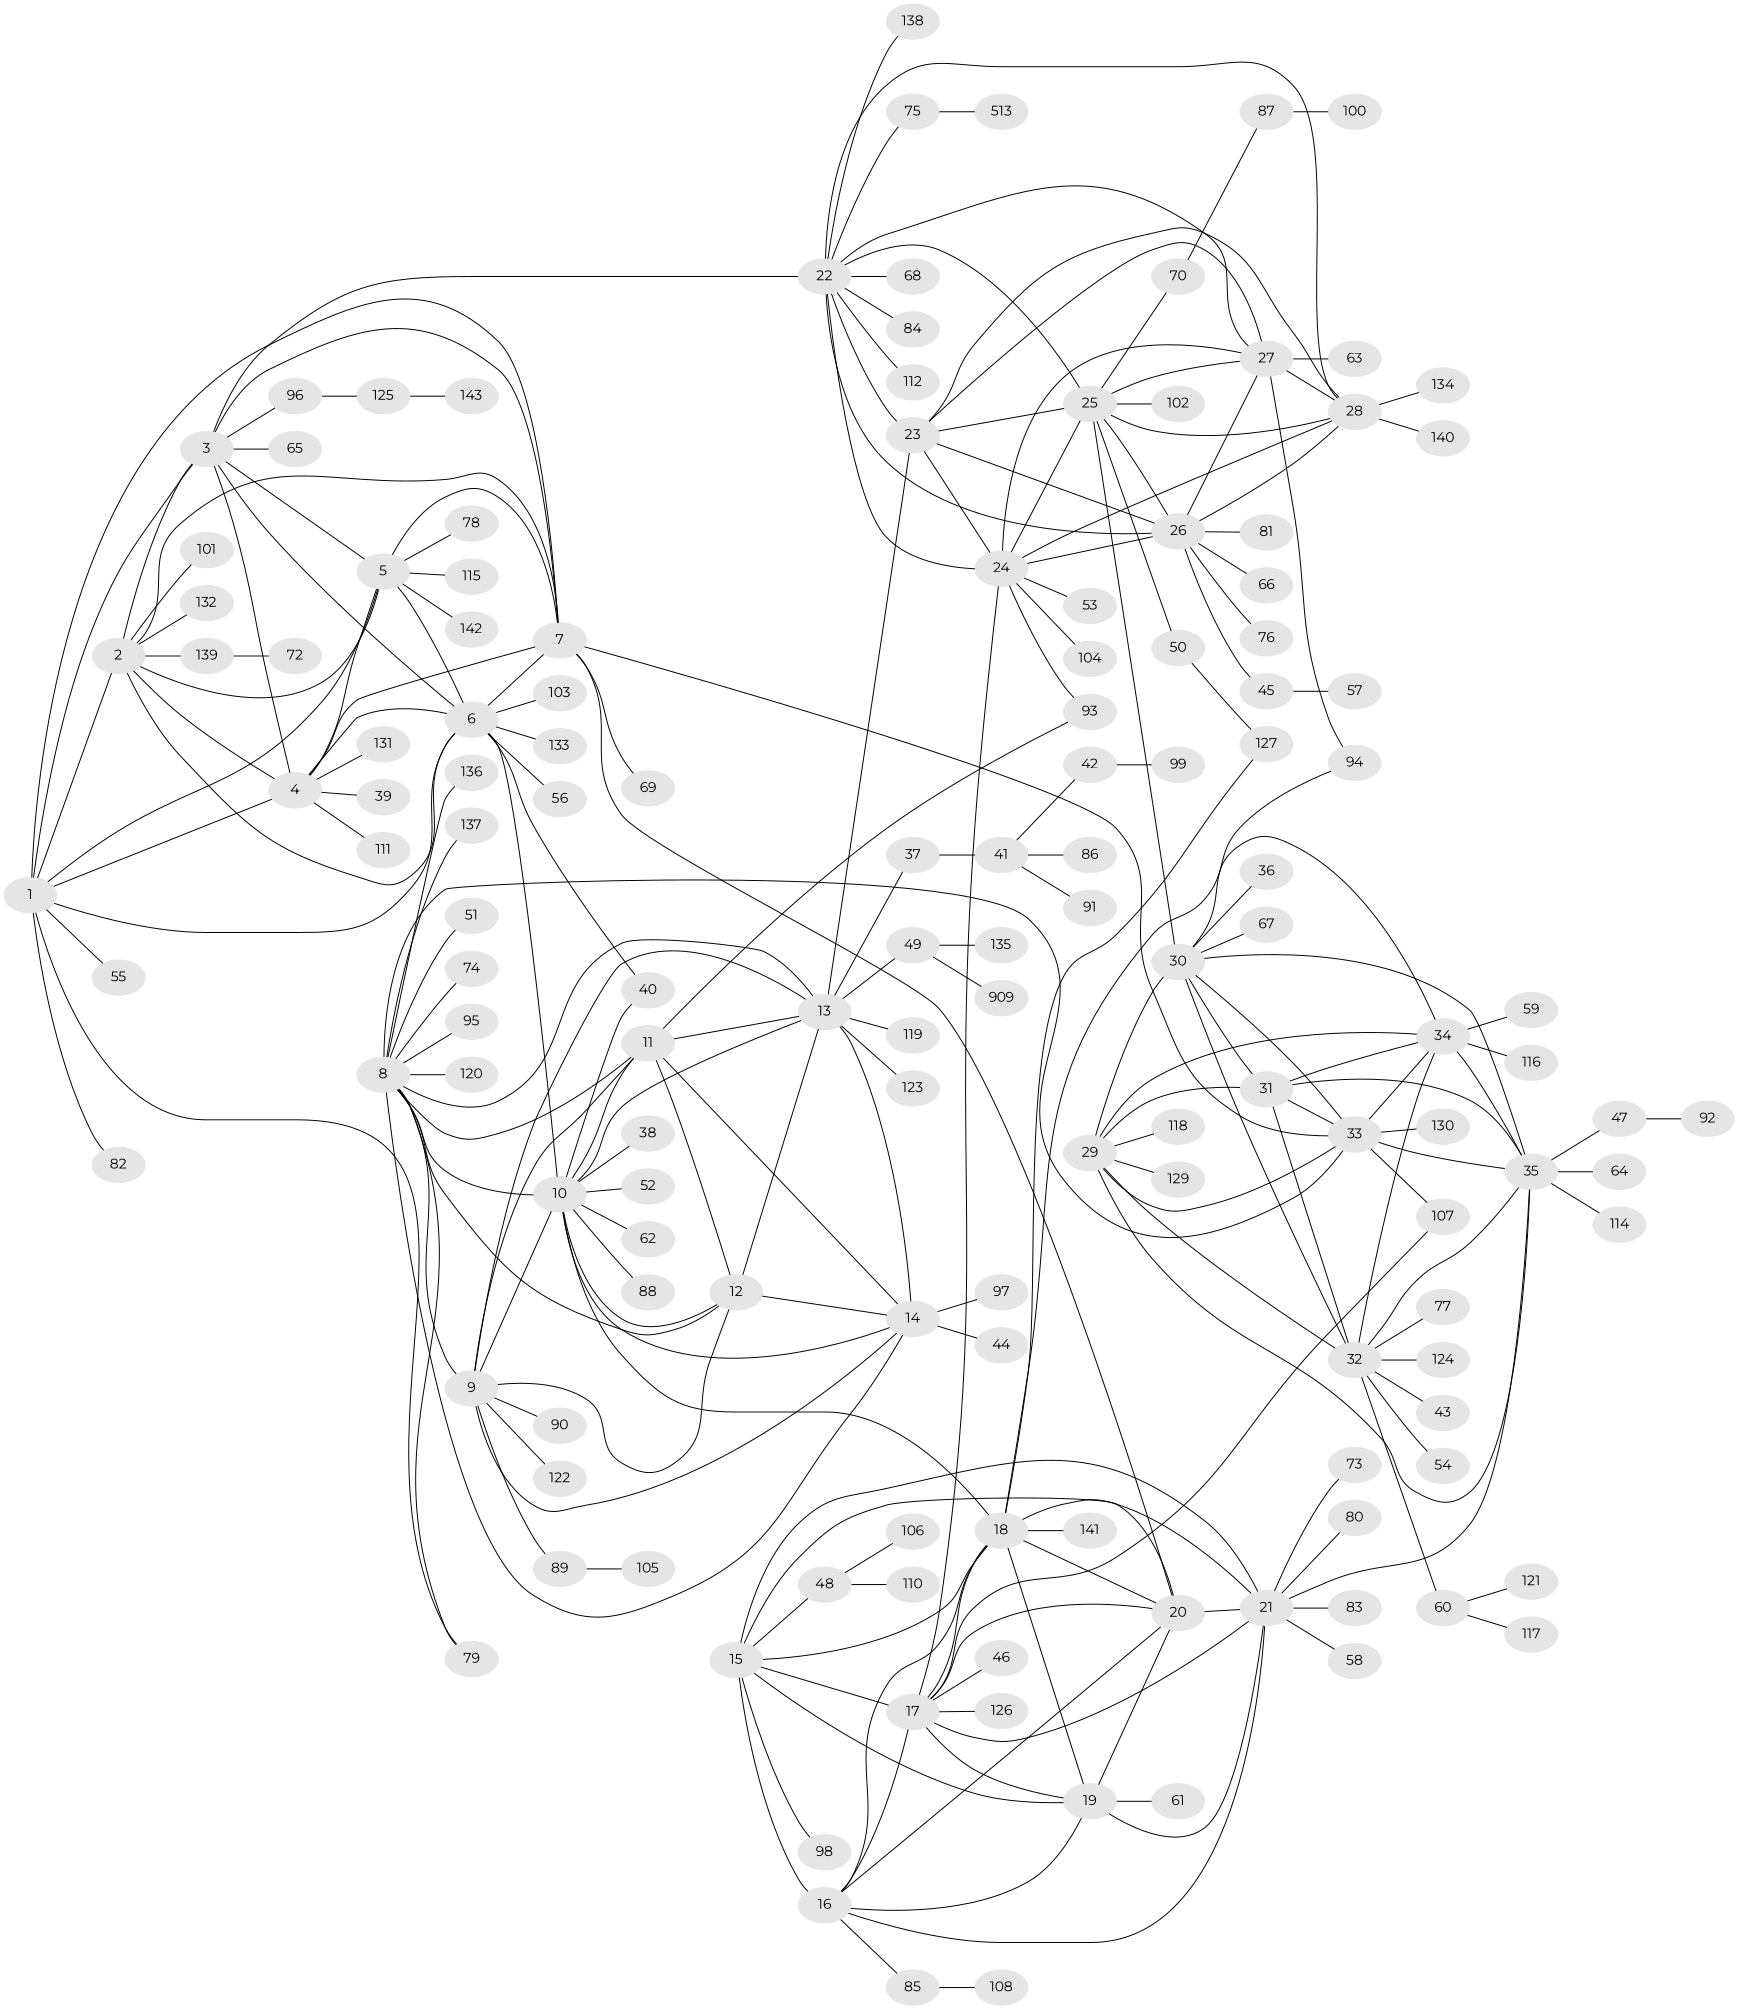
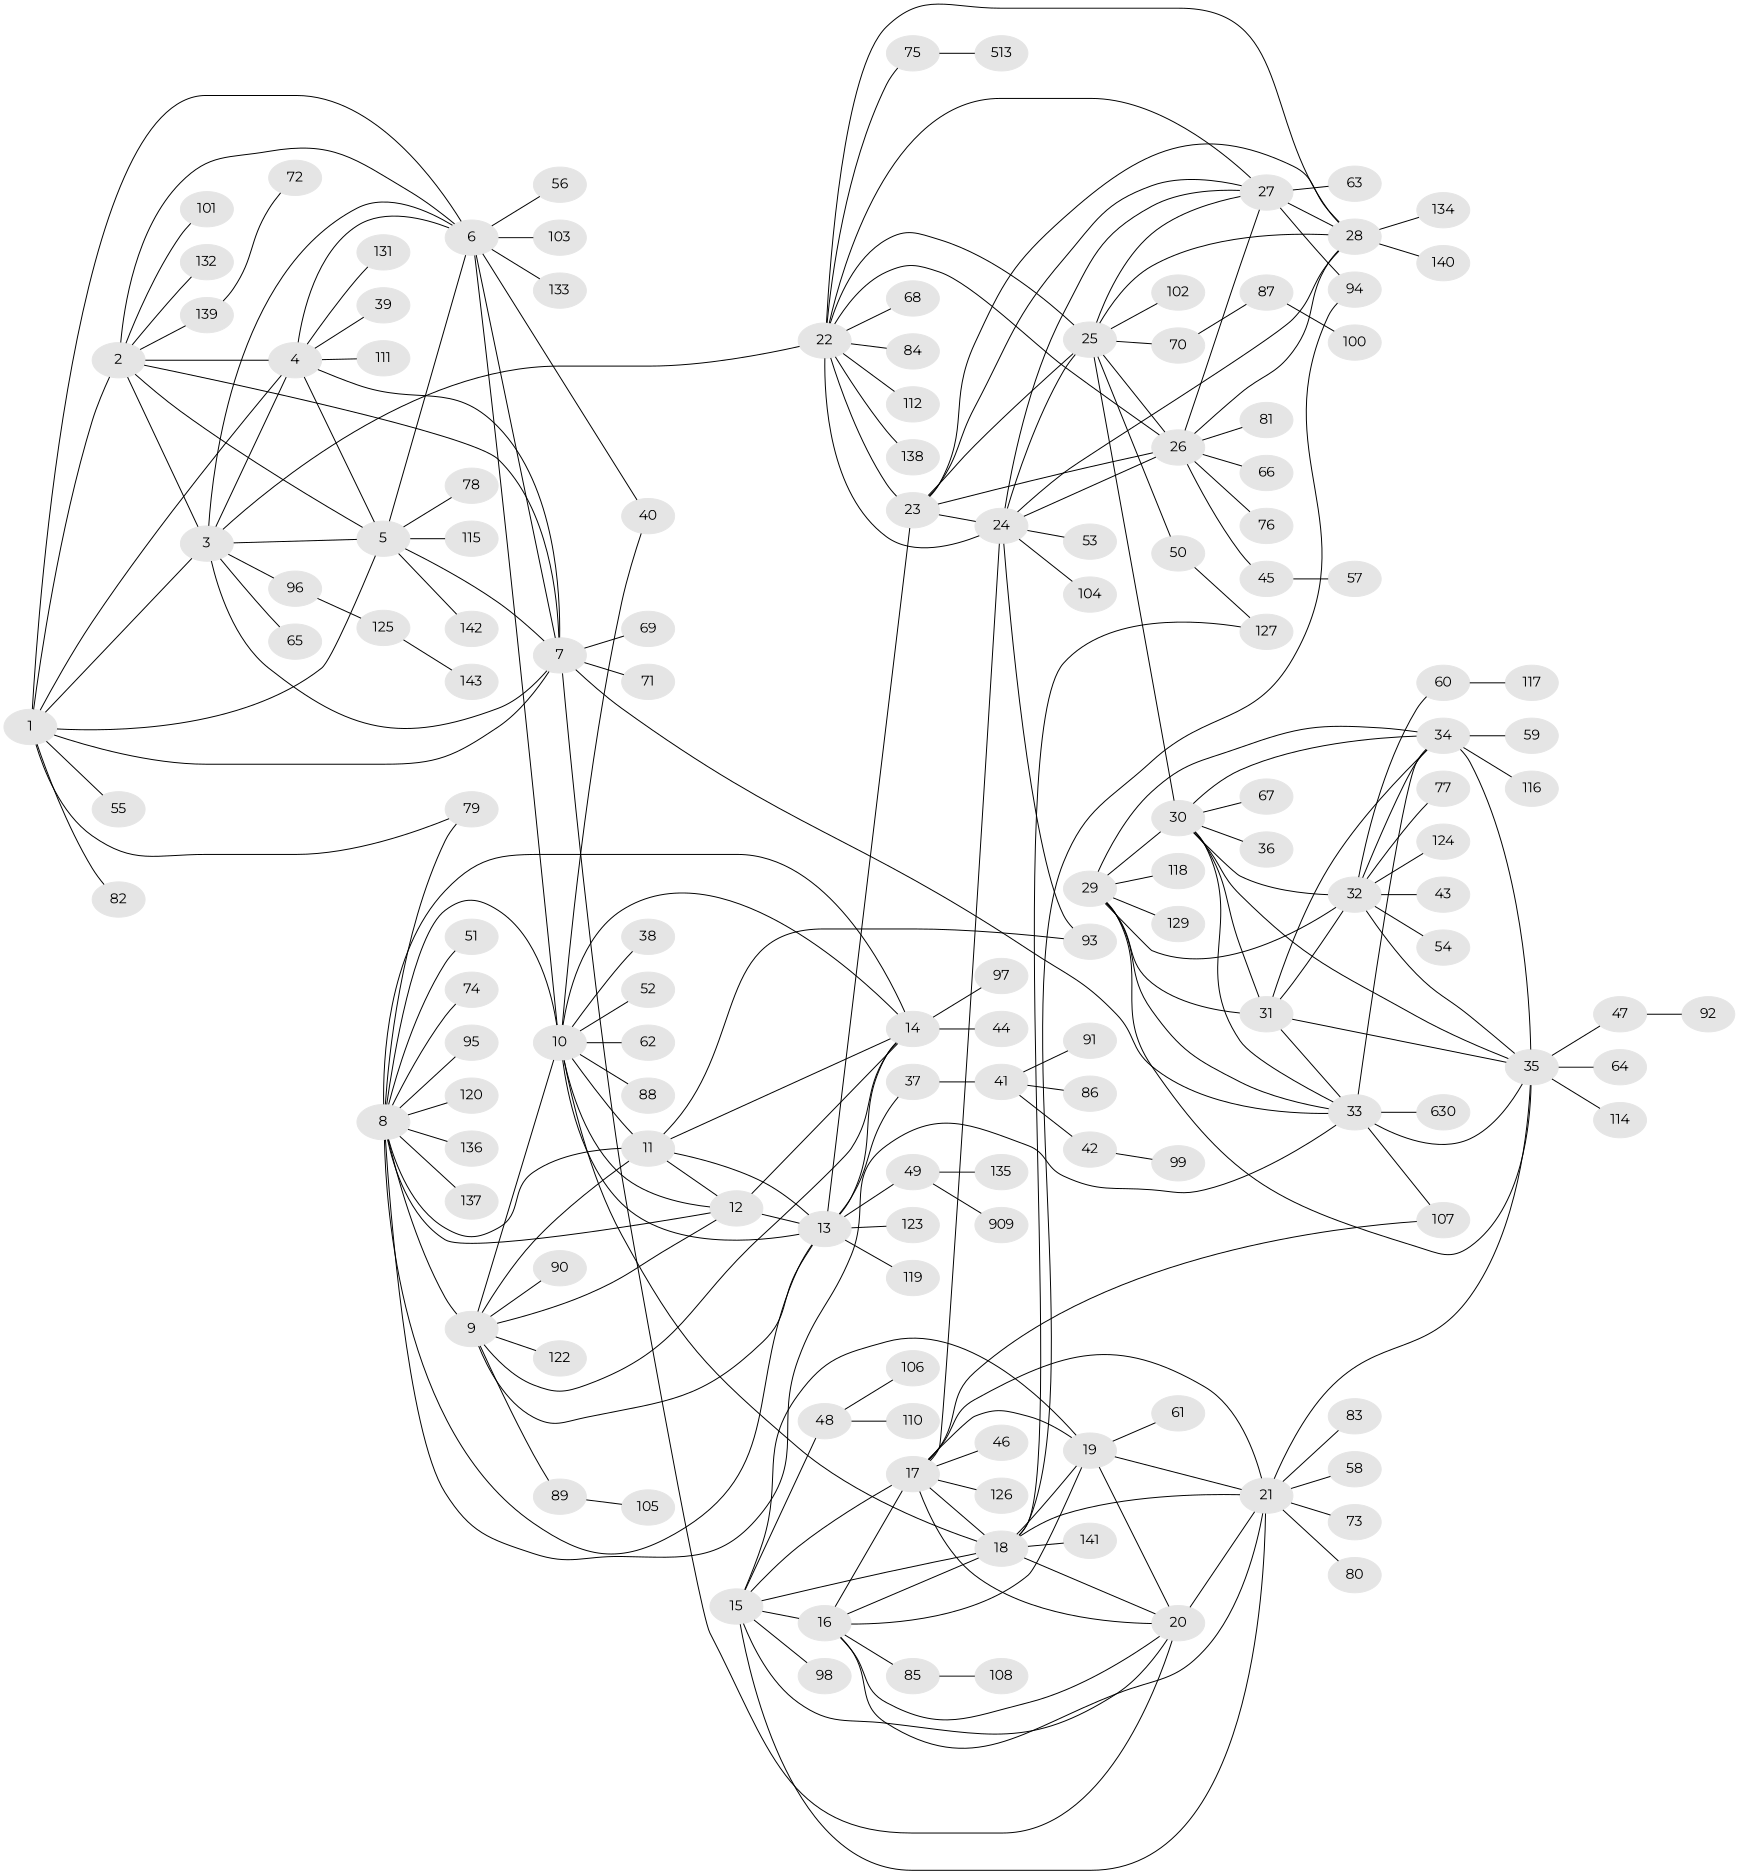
none -> (648, 682)
(1443, 1127) -> (1443, 1112)
(1531, 1582) -> none
